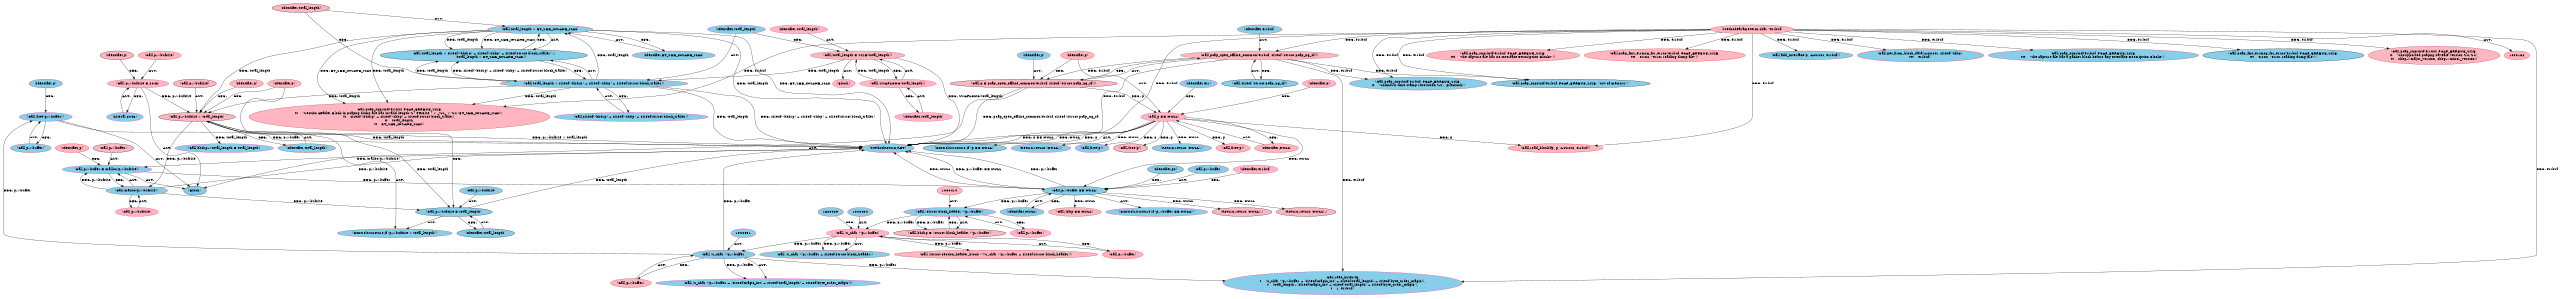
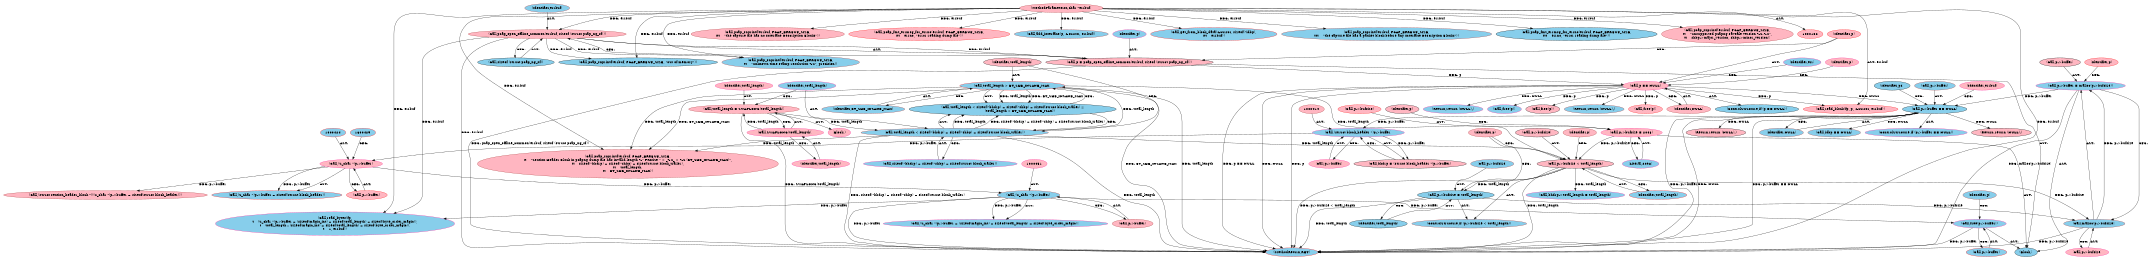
(858, 55) -> (744, 109)
(1763, 84) -> (1878, 62)
(125, 117) -> (1641, 164)
(451, 155) -> (1941, 233)
(289, 202) -> (1778, 204)
(1075, 212) -> (1834, 133)
(743, 233) -> (1034, 164)
